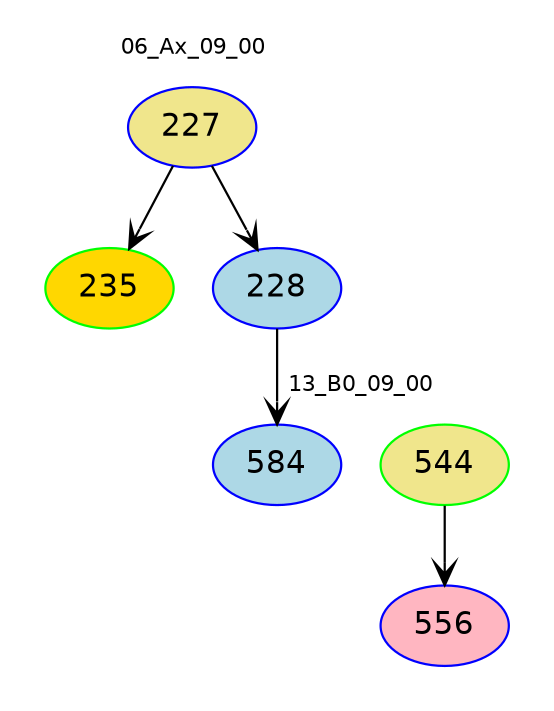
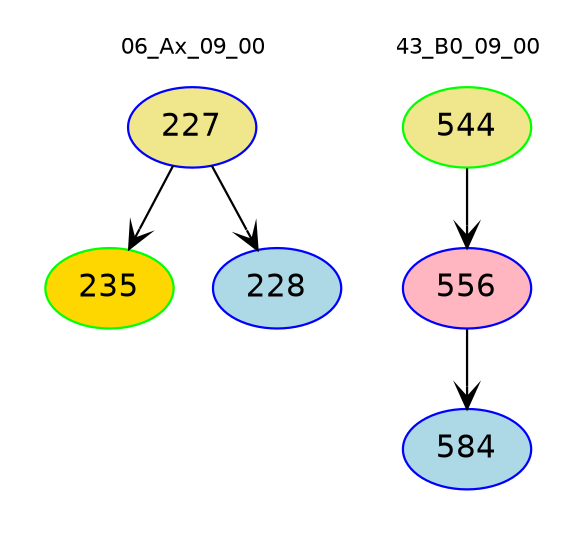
(277, 378) -> (467, 358)
(361, 385) -> (468, 48)
